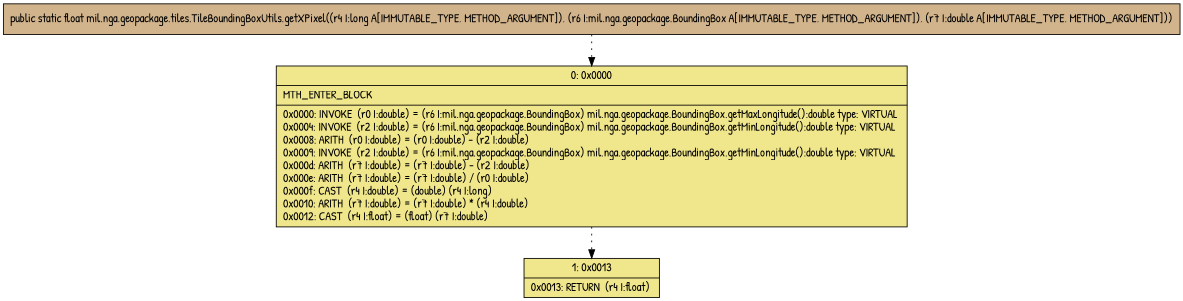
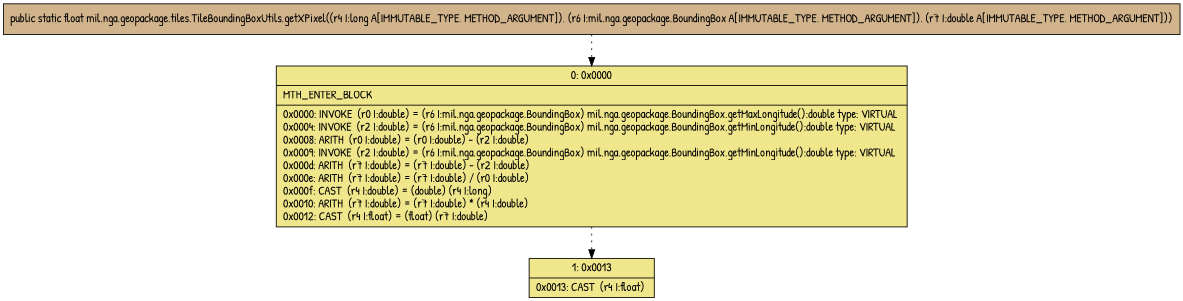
(592, 287) -> (592, 287)
